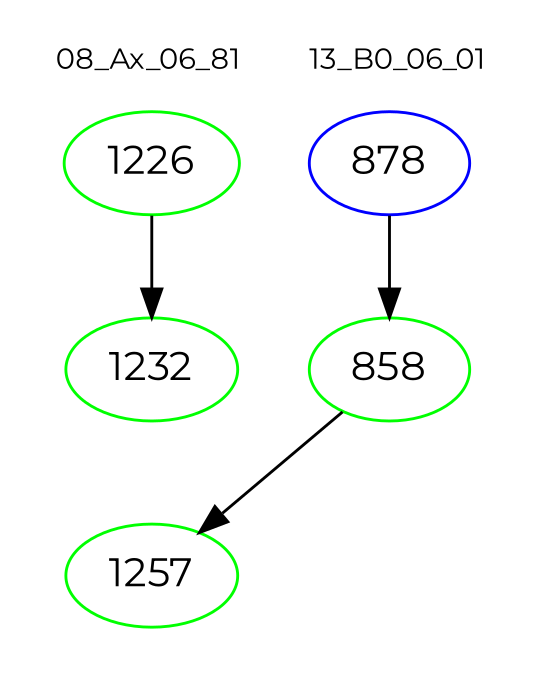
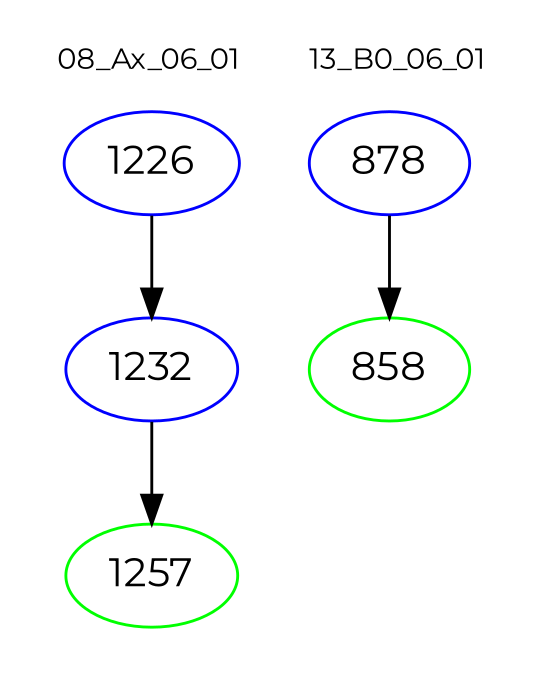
(149, 62) -> (149, 62)
(152, 163) -> (152, 163)
(152, 369) -> (152, 369)
(282, 463) -> (152, 458)
